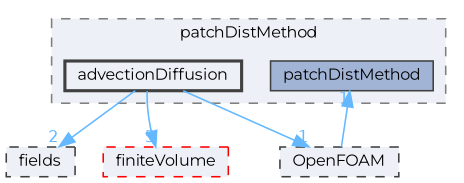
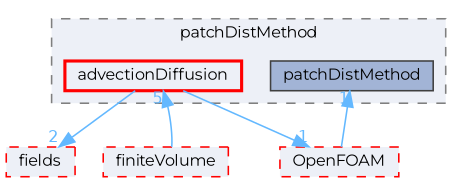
(153, 76) -> (153, 76)
(148, 114) -> (171, 127)
(41, 162) -> (41, 162)
(339, 162) -> (339, 162)
